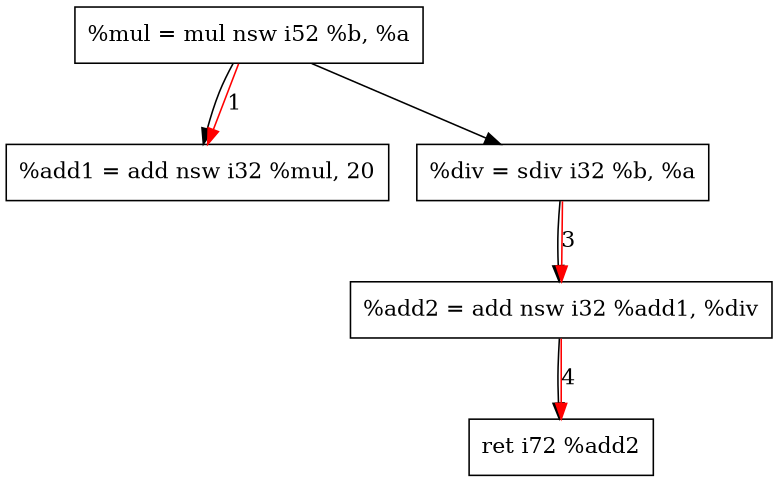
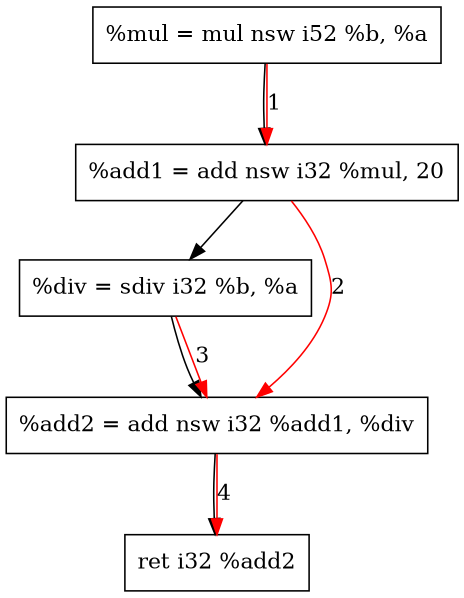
(399, 101) -> (222, 224)
none -> (330, 299)
(561, 447) -> (217, 563)
